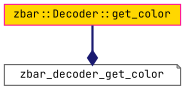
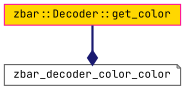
(92, 75) -> (92, 75)
